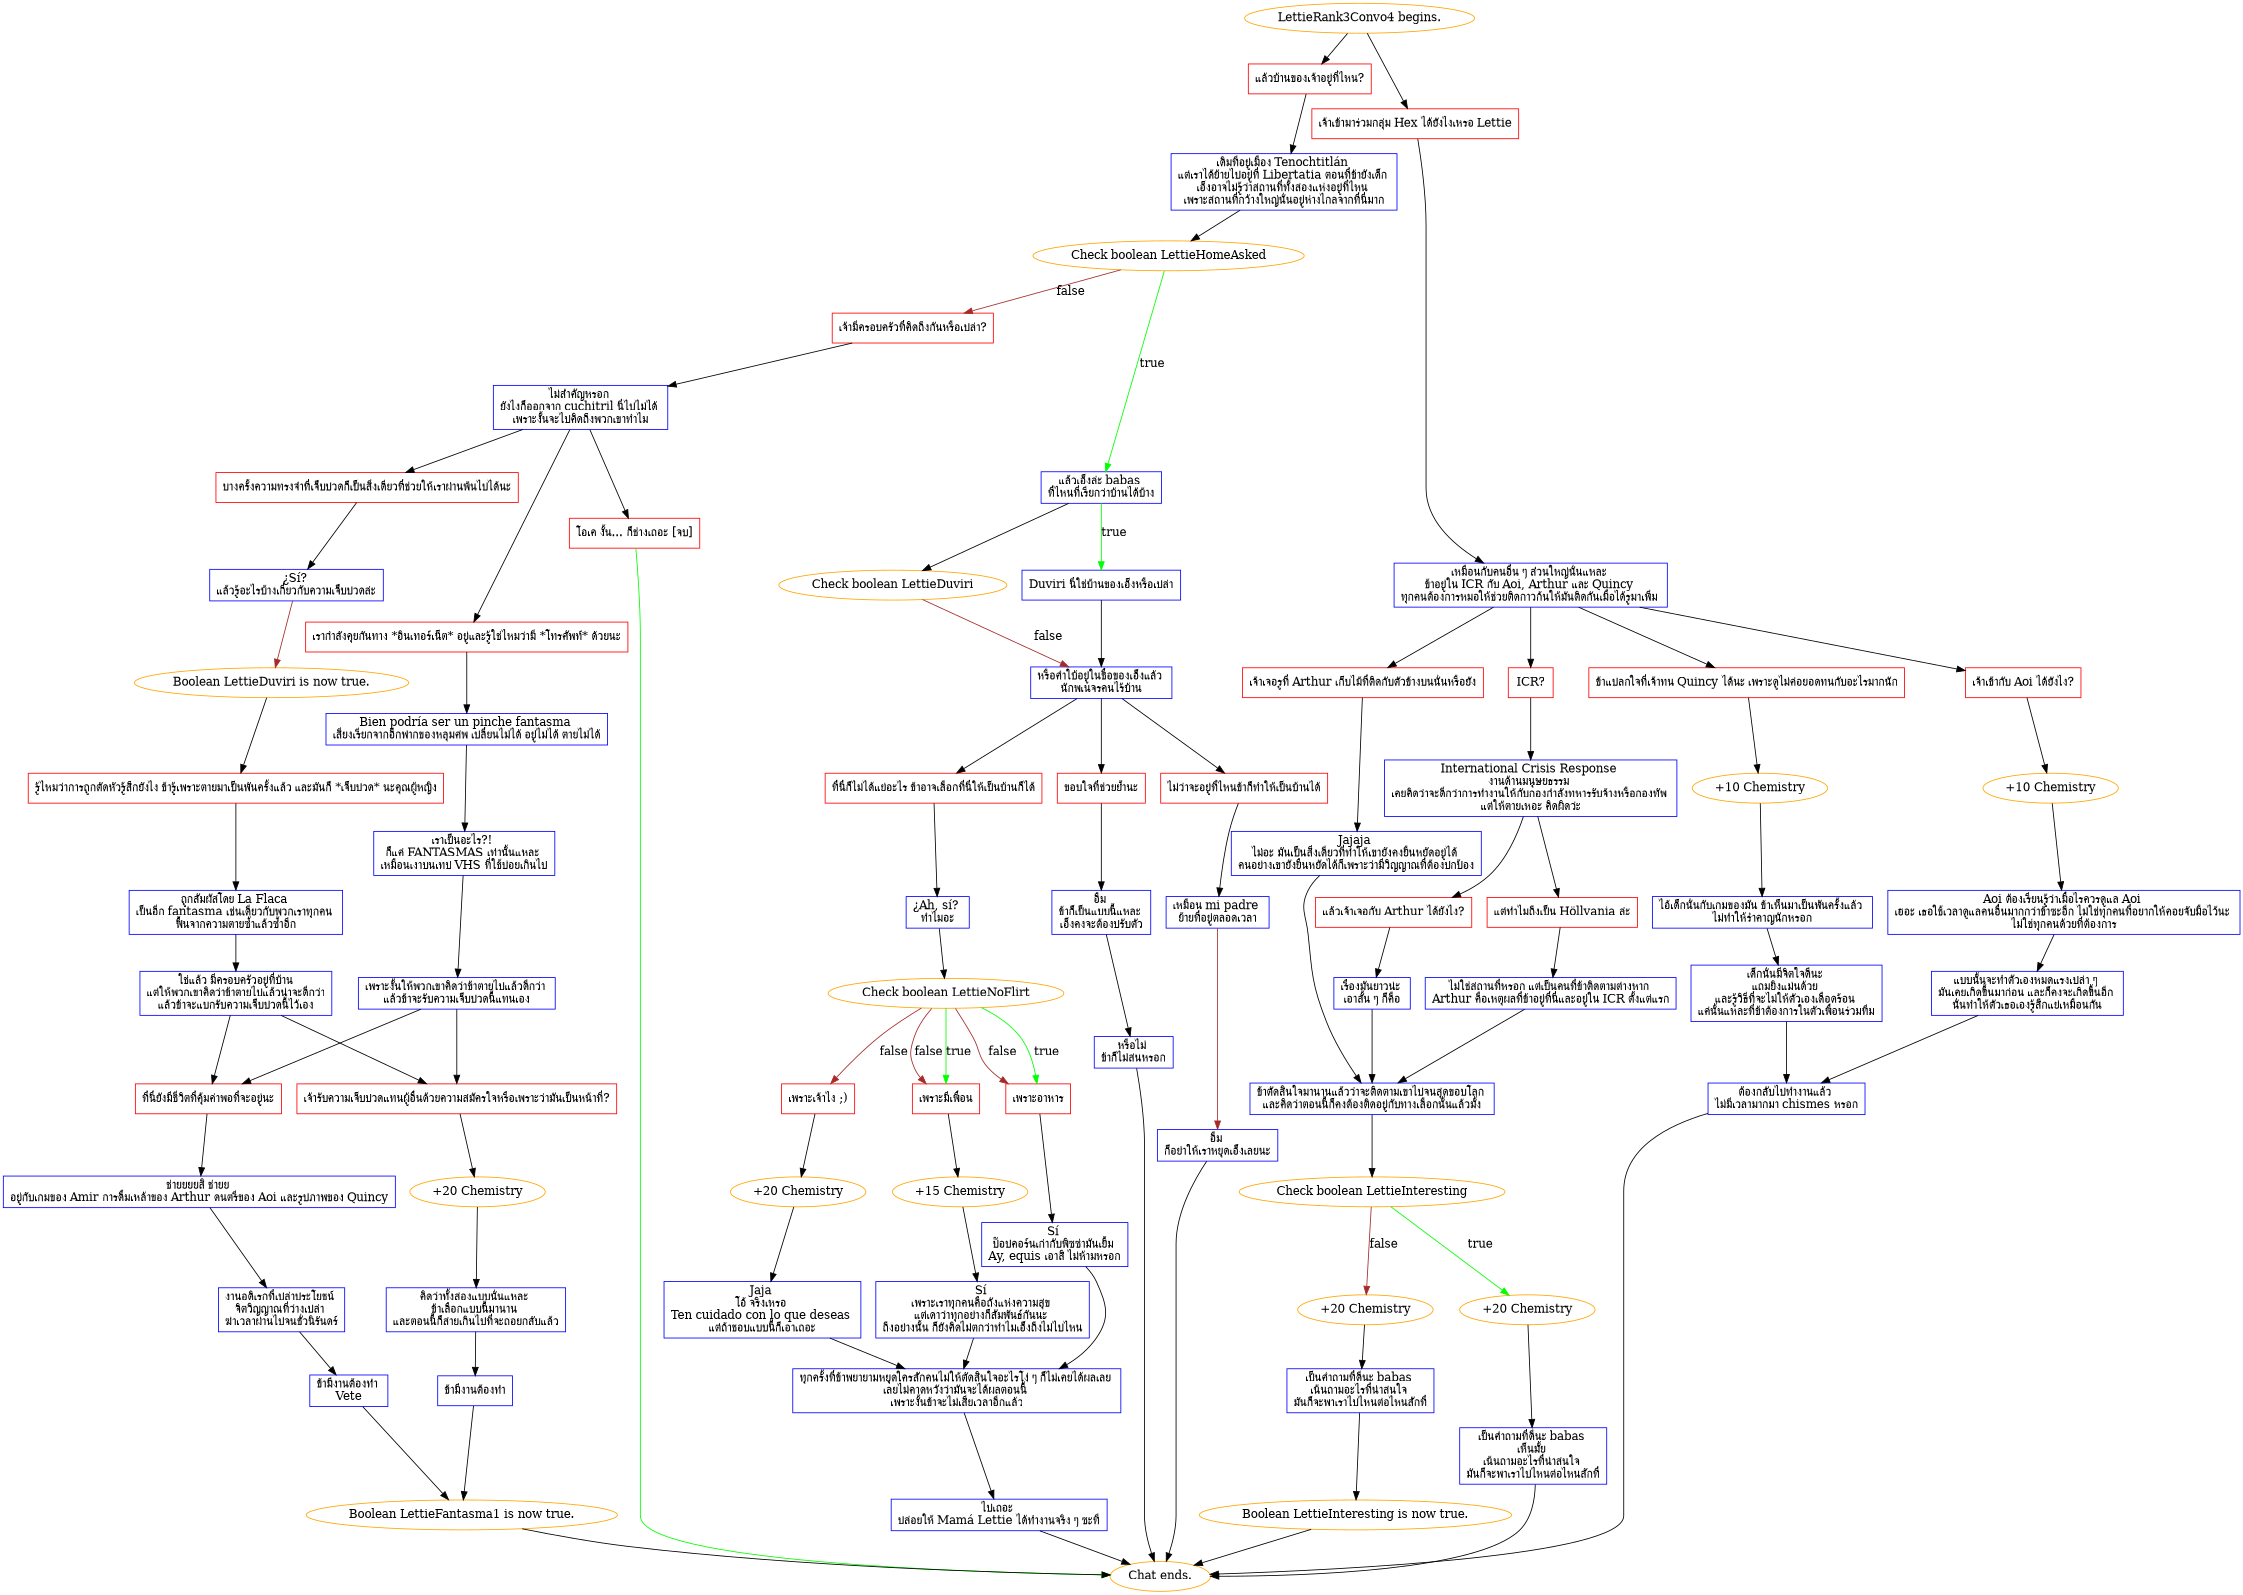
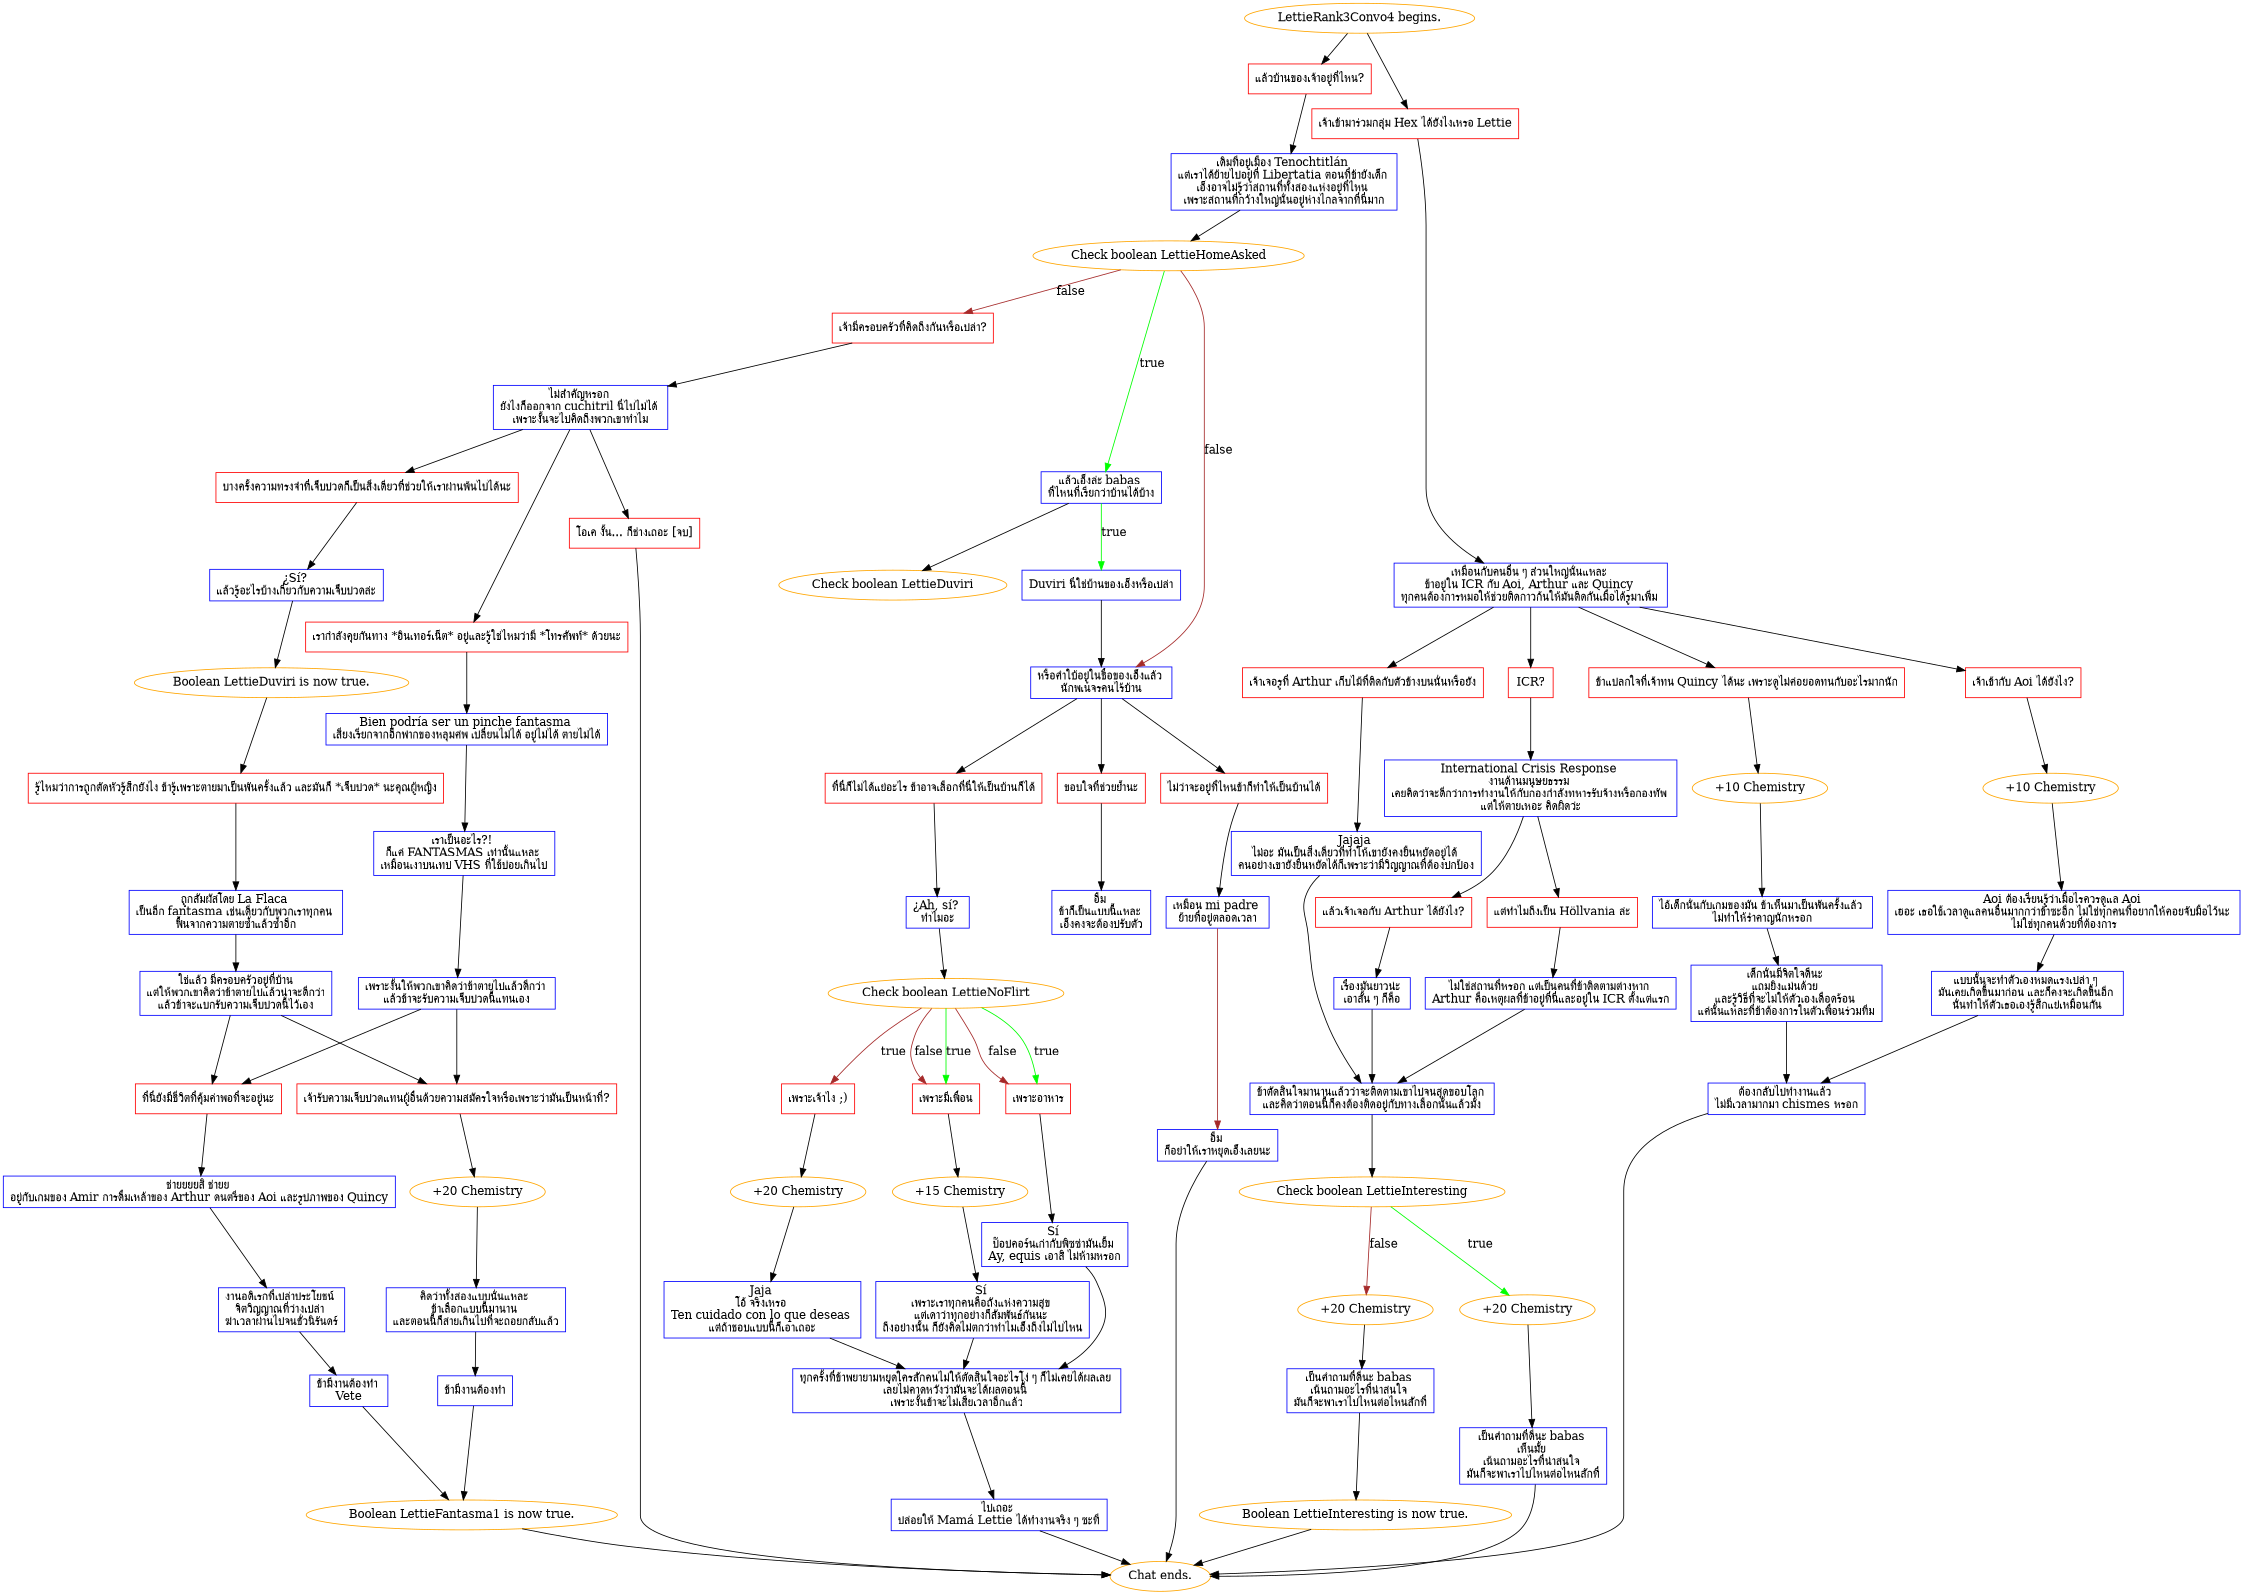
(285, 630) -> (285, 630)
(992, 631) -> (1204, 477)
(894, 1052) -> (894, 1052)
(1134, 1052) -> none
(640, 1268) -> (640, 1268)
